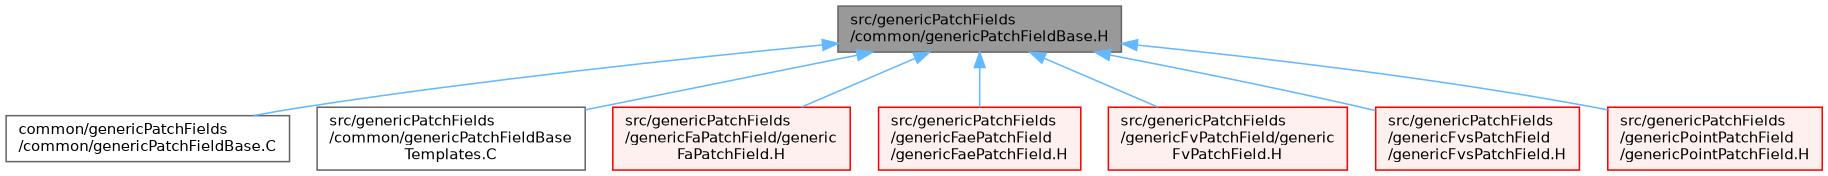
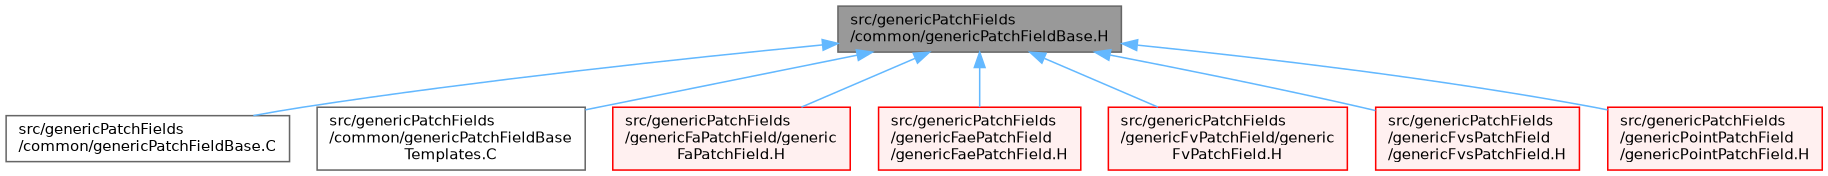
(148, 139) -> (148, 139)
